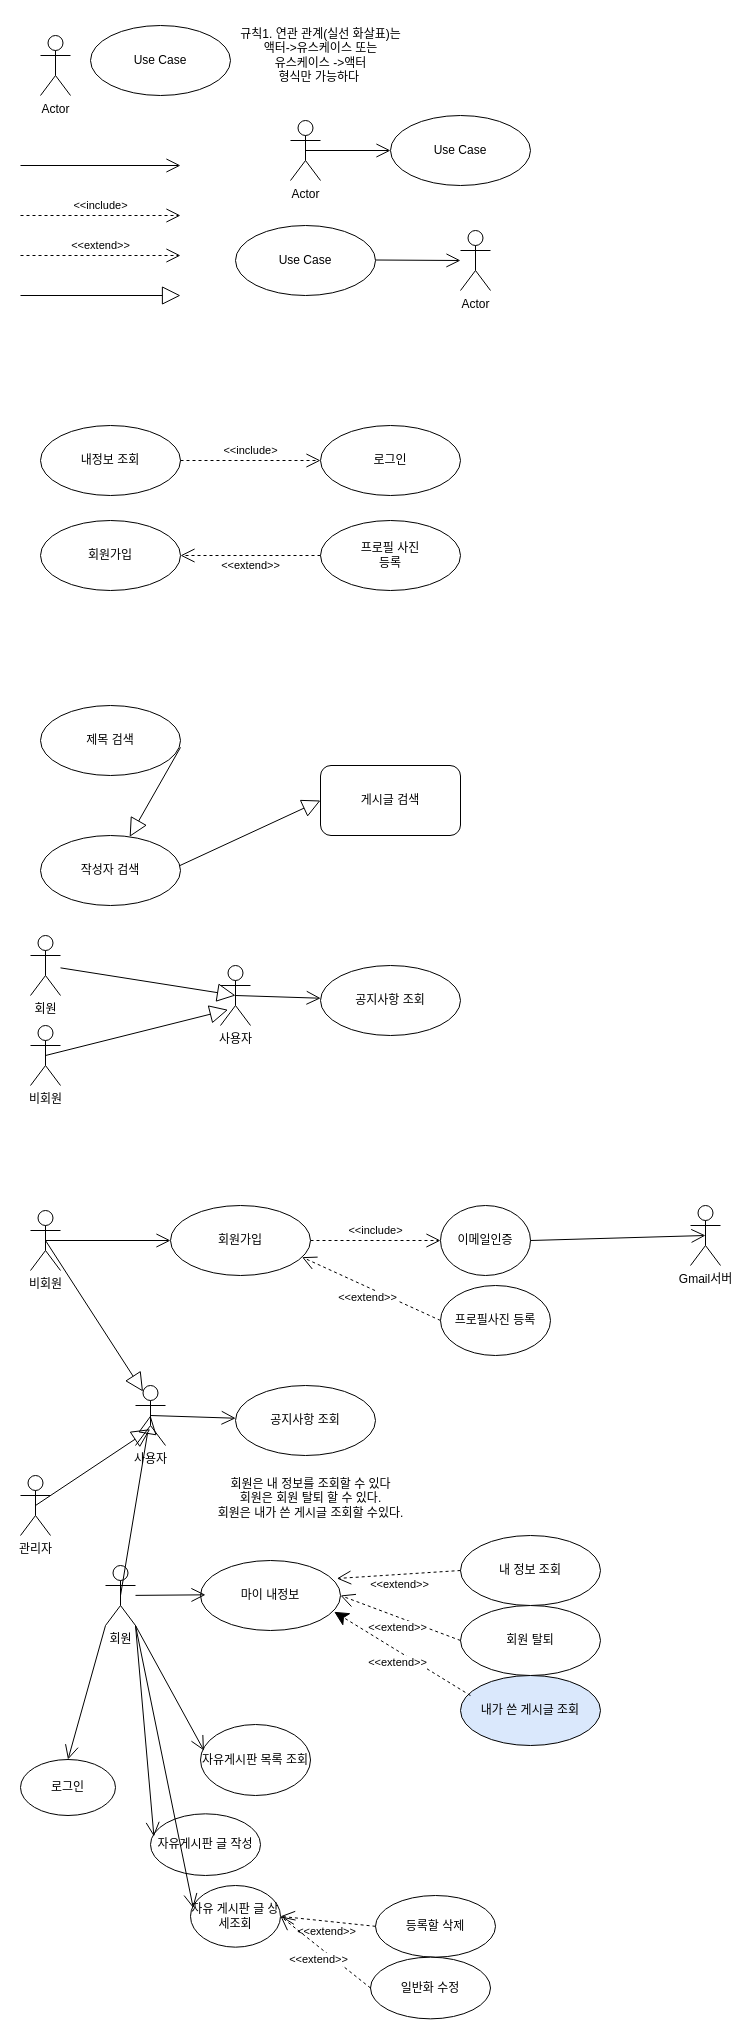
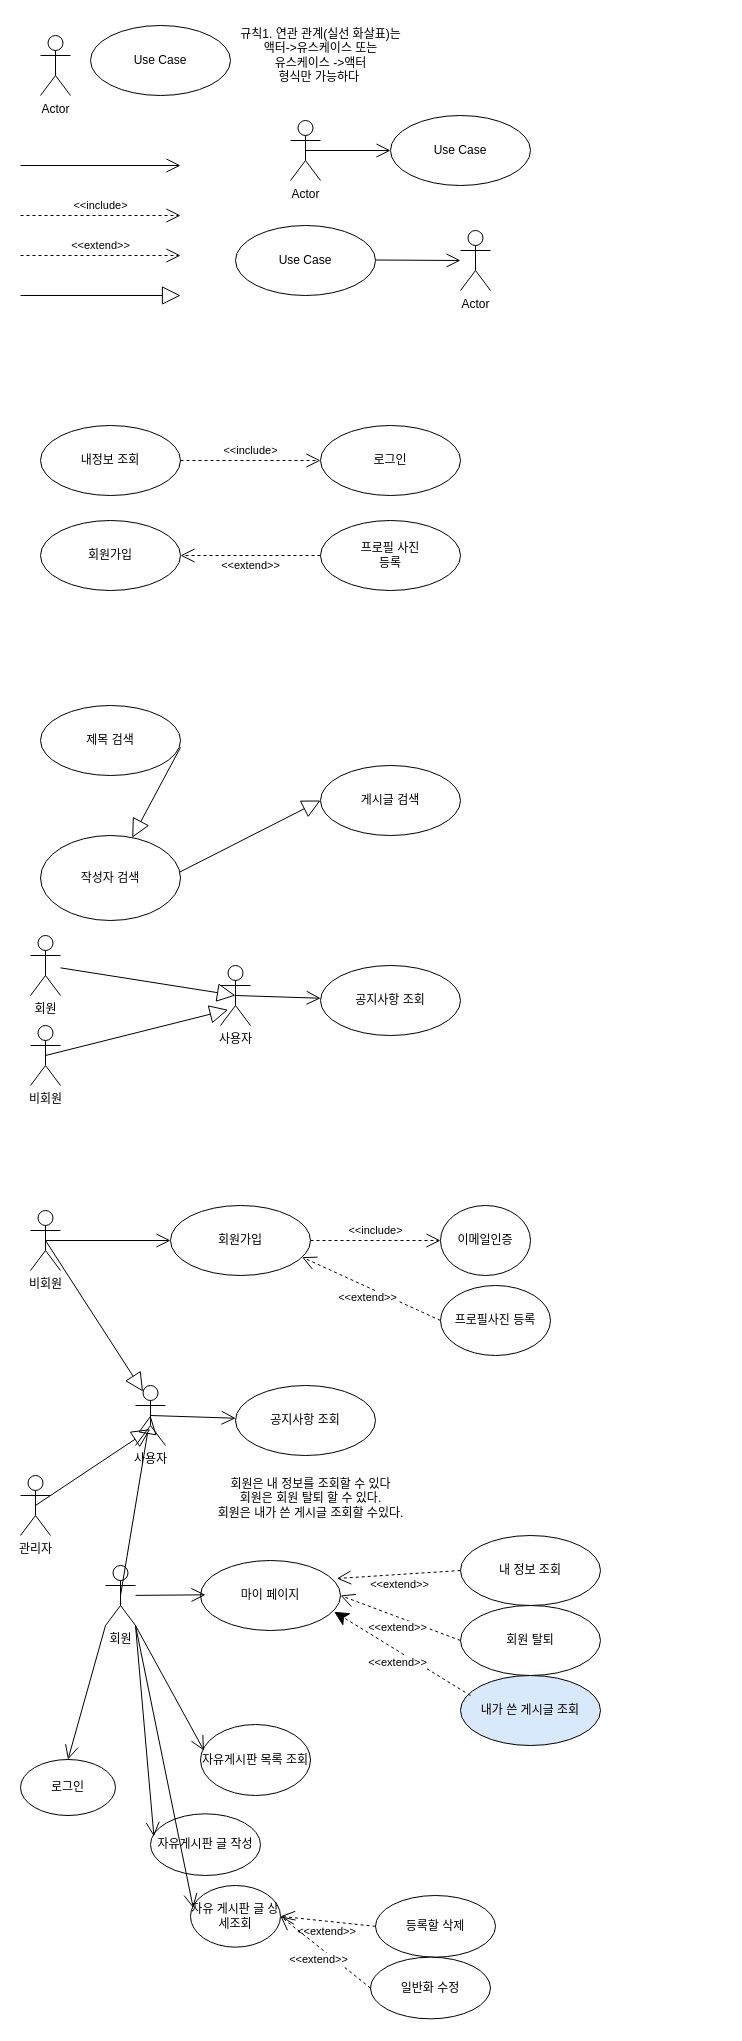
(391, 801) -> (391, 801)
(111, 871) -> (111, 878)
(706, 1236) -> none
(617, 1238) -> none
(271, 1596) -> (271, 1596)
